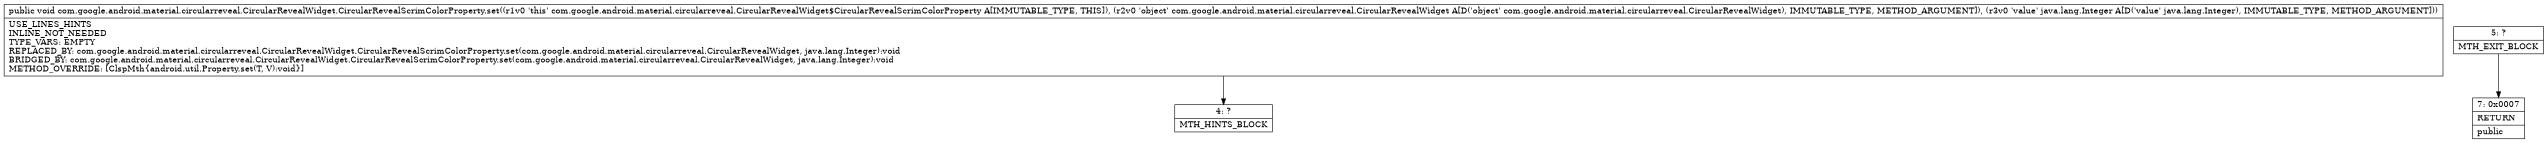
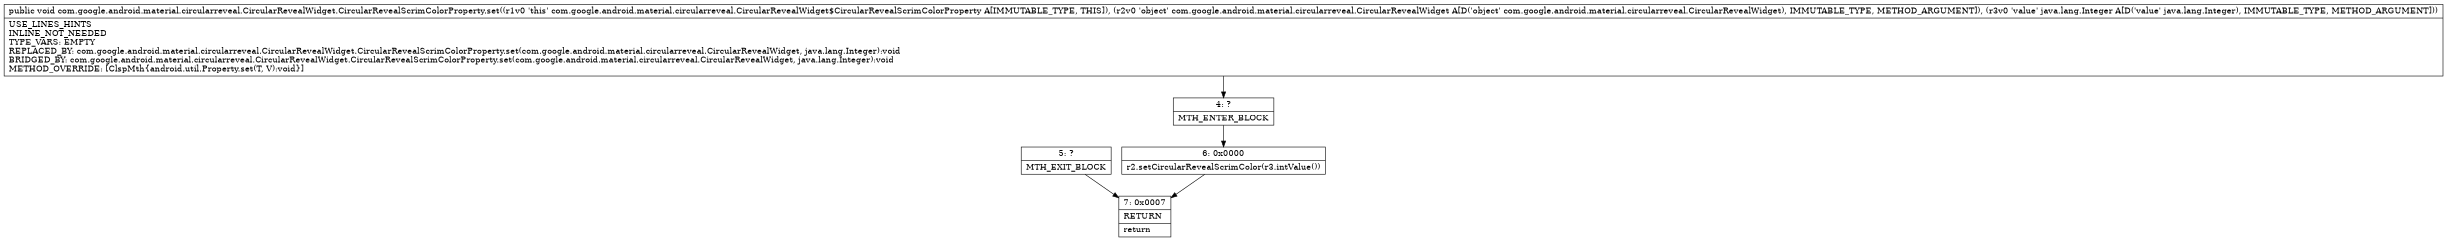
(1224, 125) -> (1224, 118)
(2490, 132) -> (1137, 230)
none -> (1224, 161)
